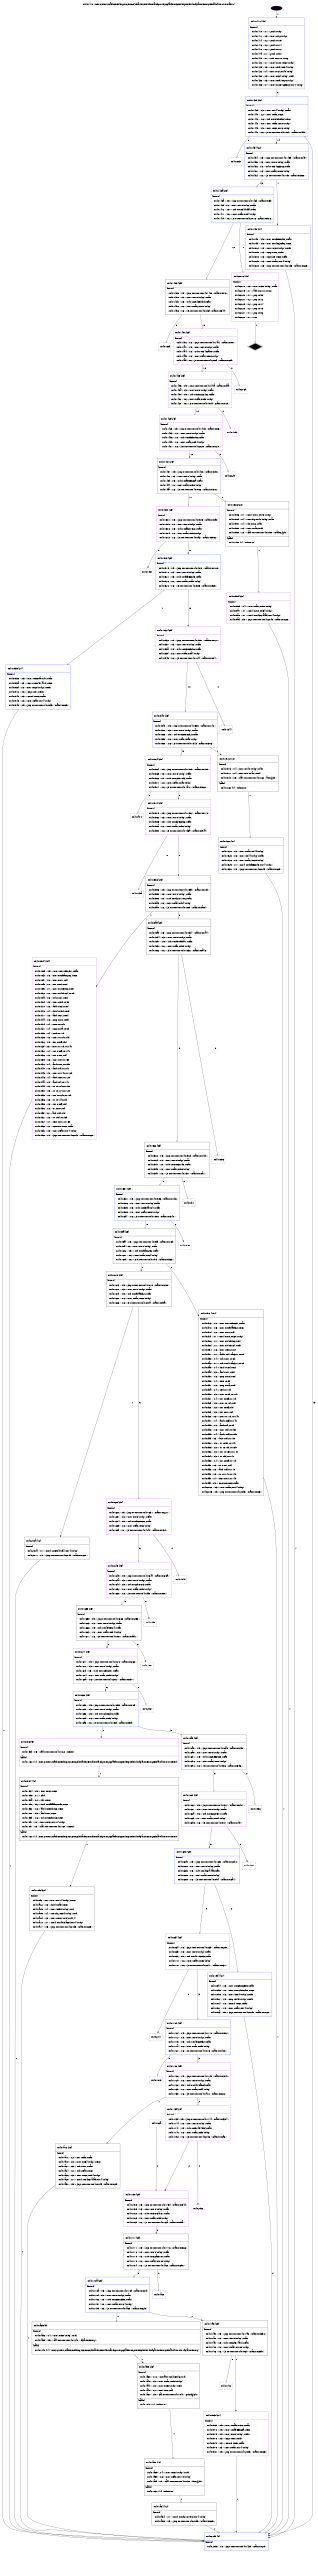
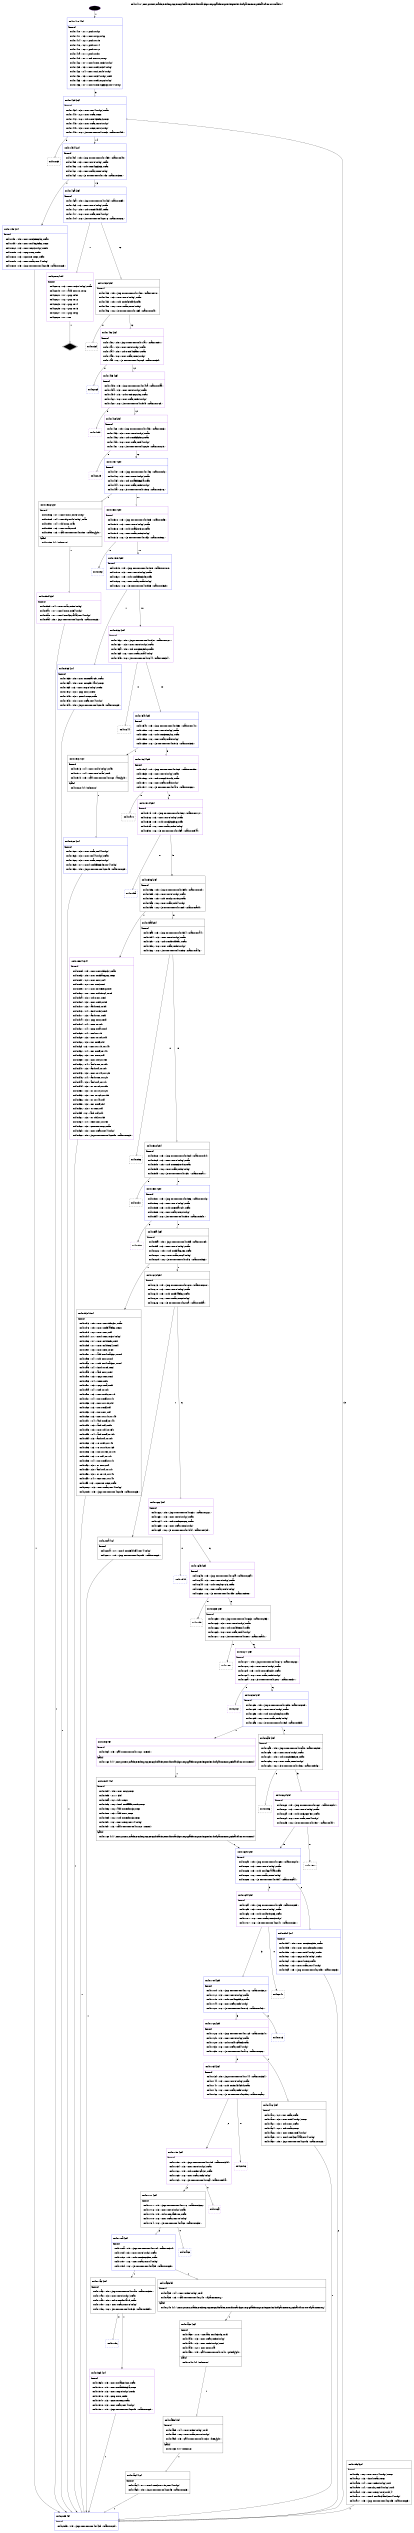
(79, 1863) -> (233, 1844)
(156, 2158) -> (209, 2194)
